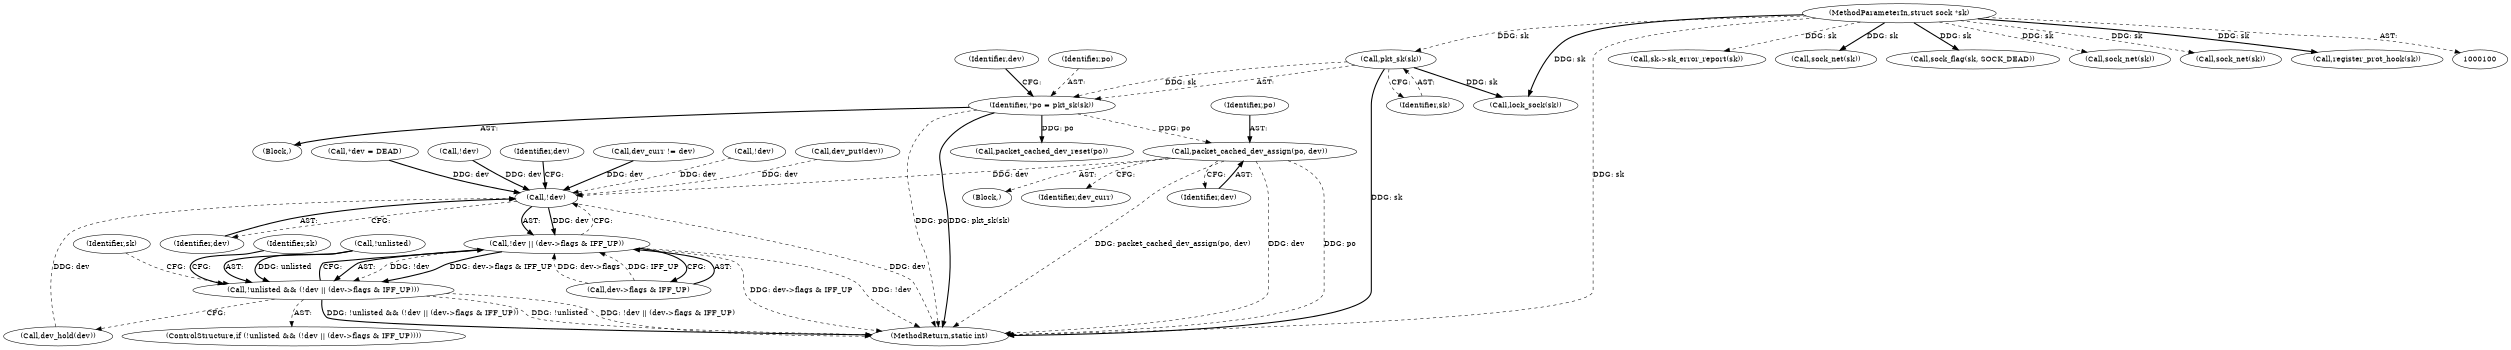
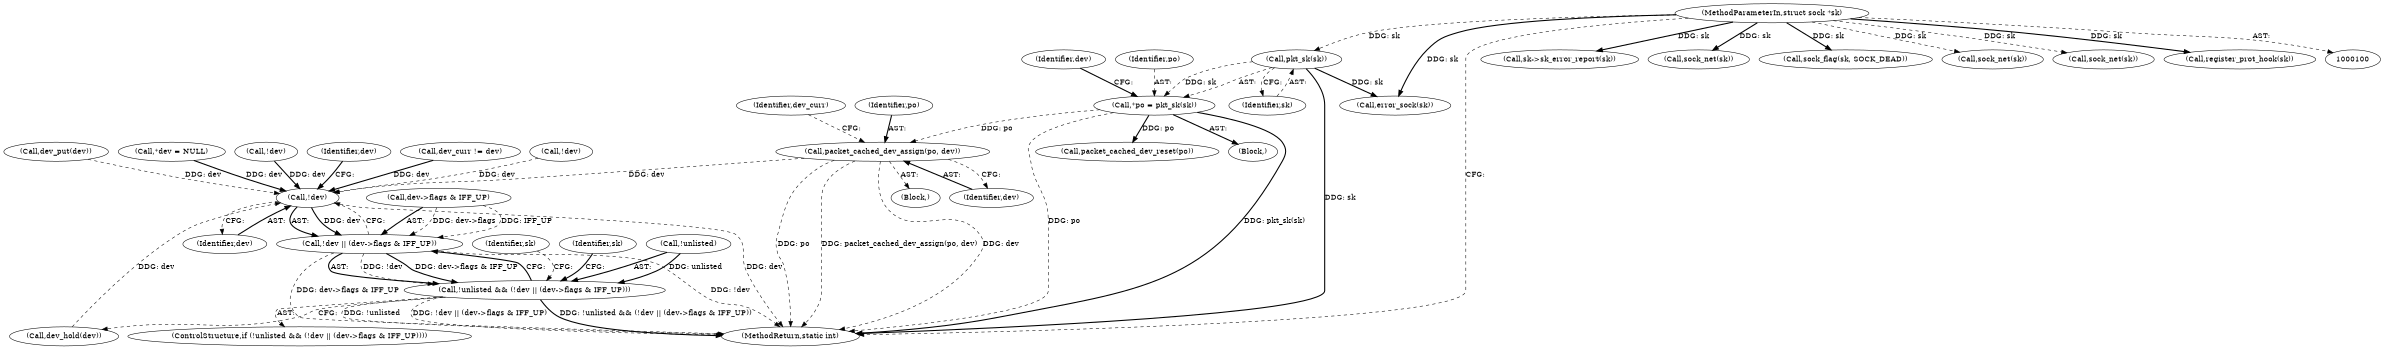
(1795, 36) -> (1668, 36)
(1042, 106) -> (1154, 106)
(1526, 106) -> (1395, 106)
(365, 152) -> (172, 152)
(1127, 167) -> (834, 127)
(1609, 175) -> (1477, 175)
(677, 258) -> none
